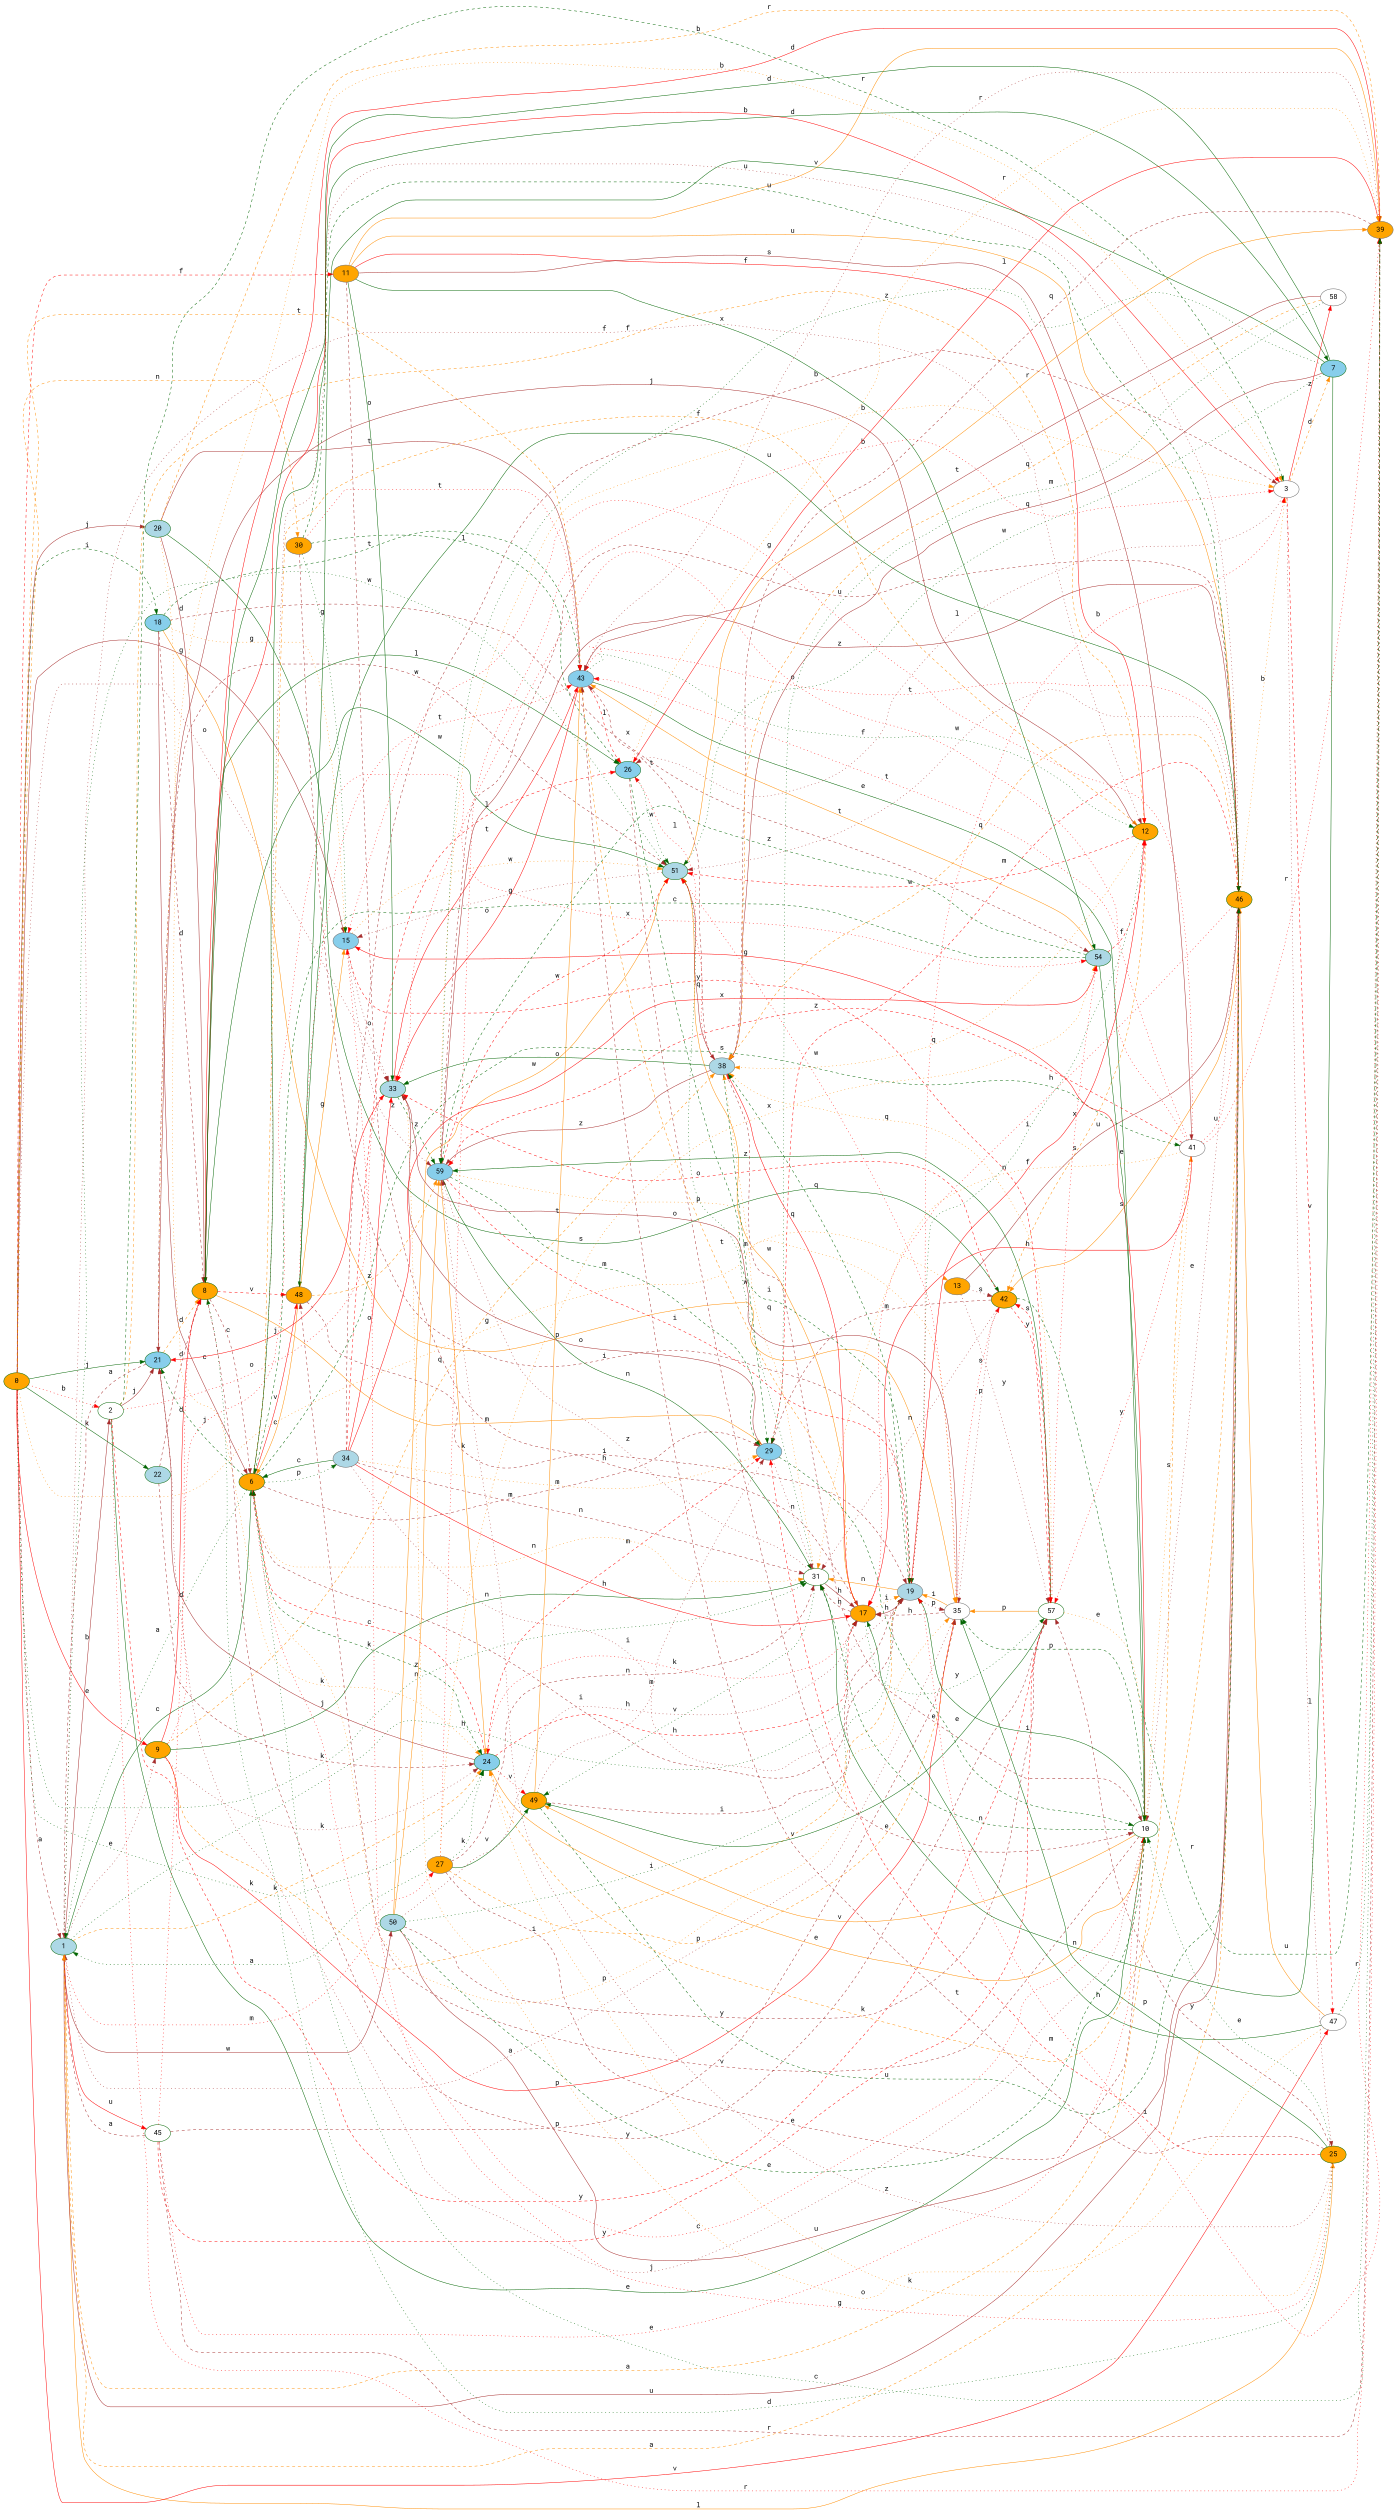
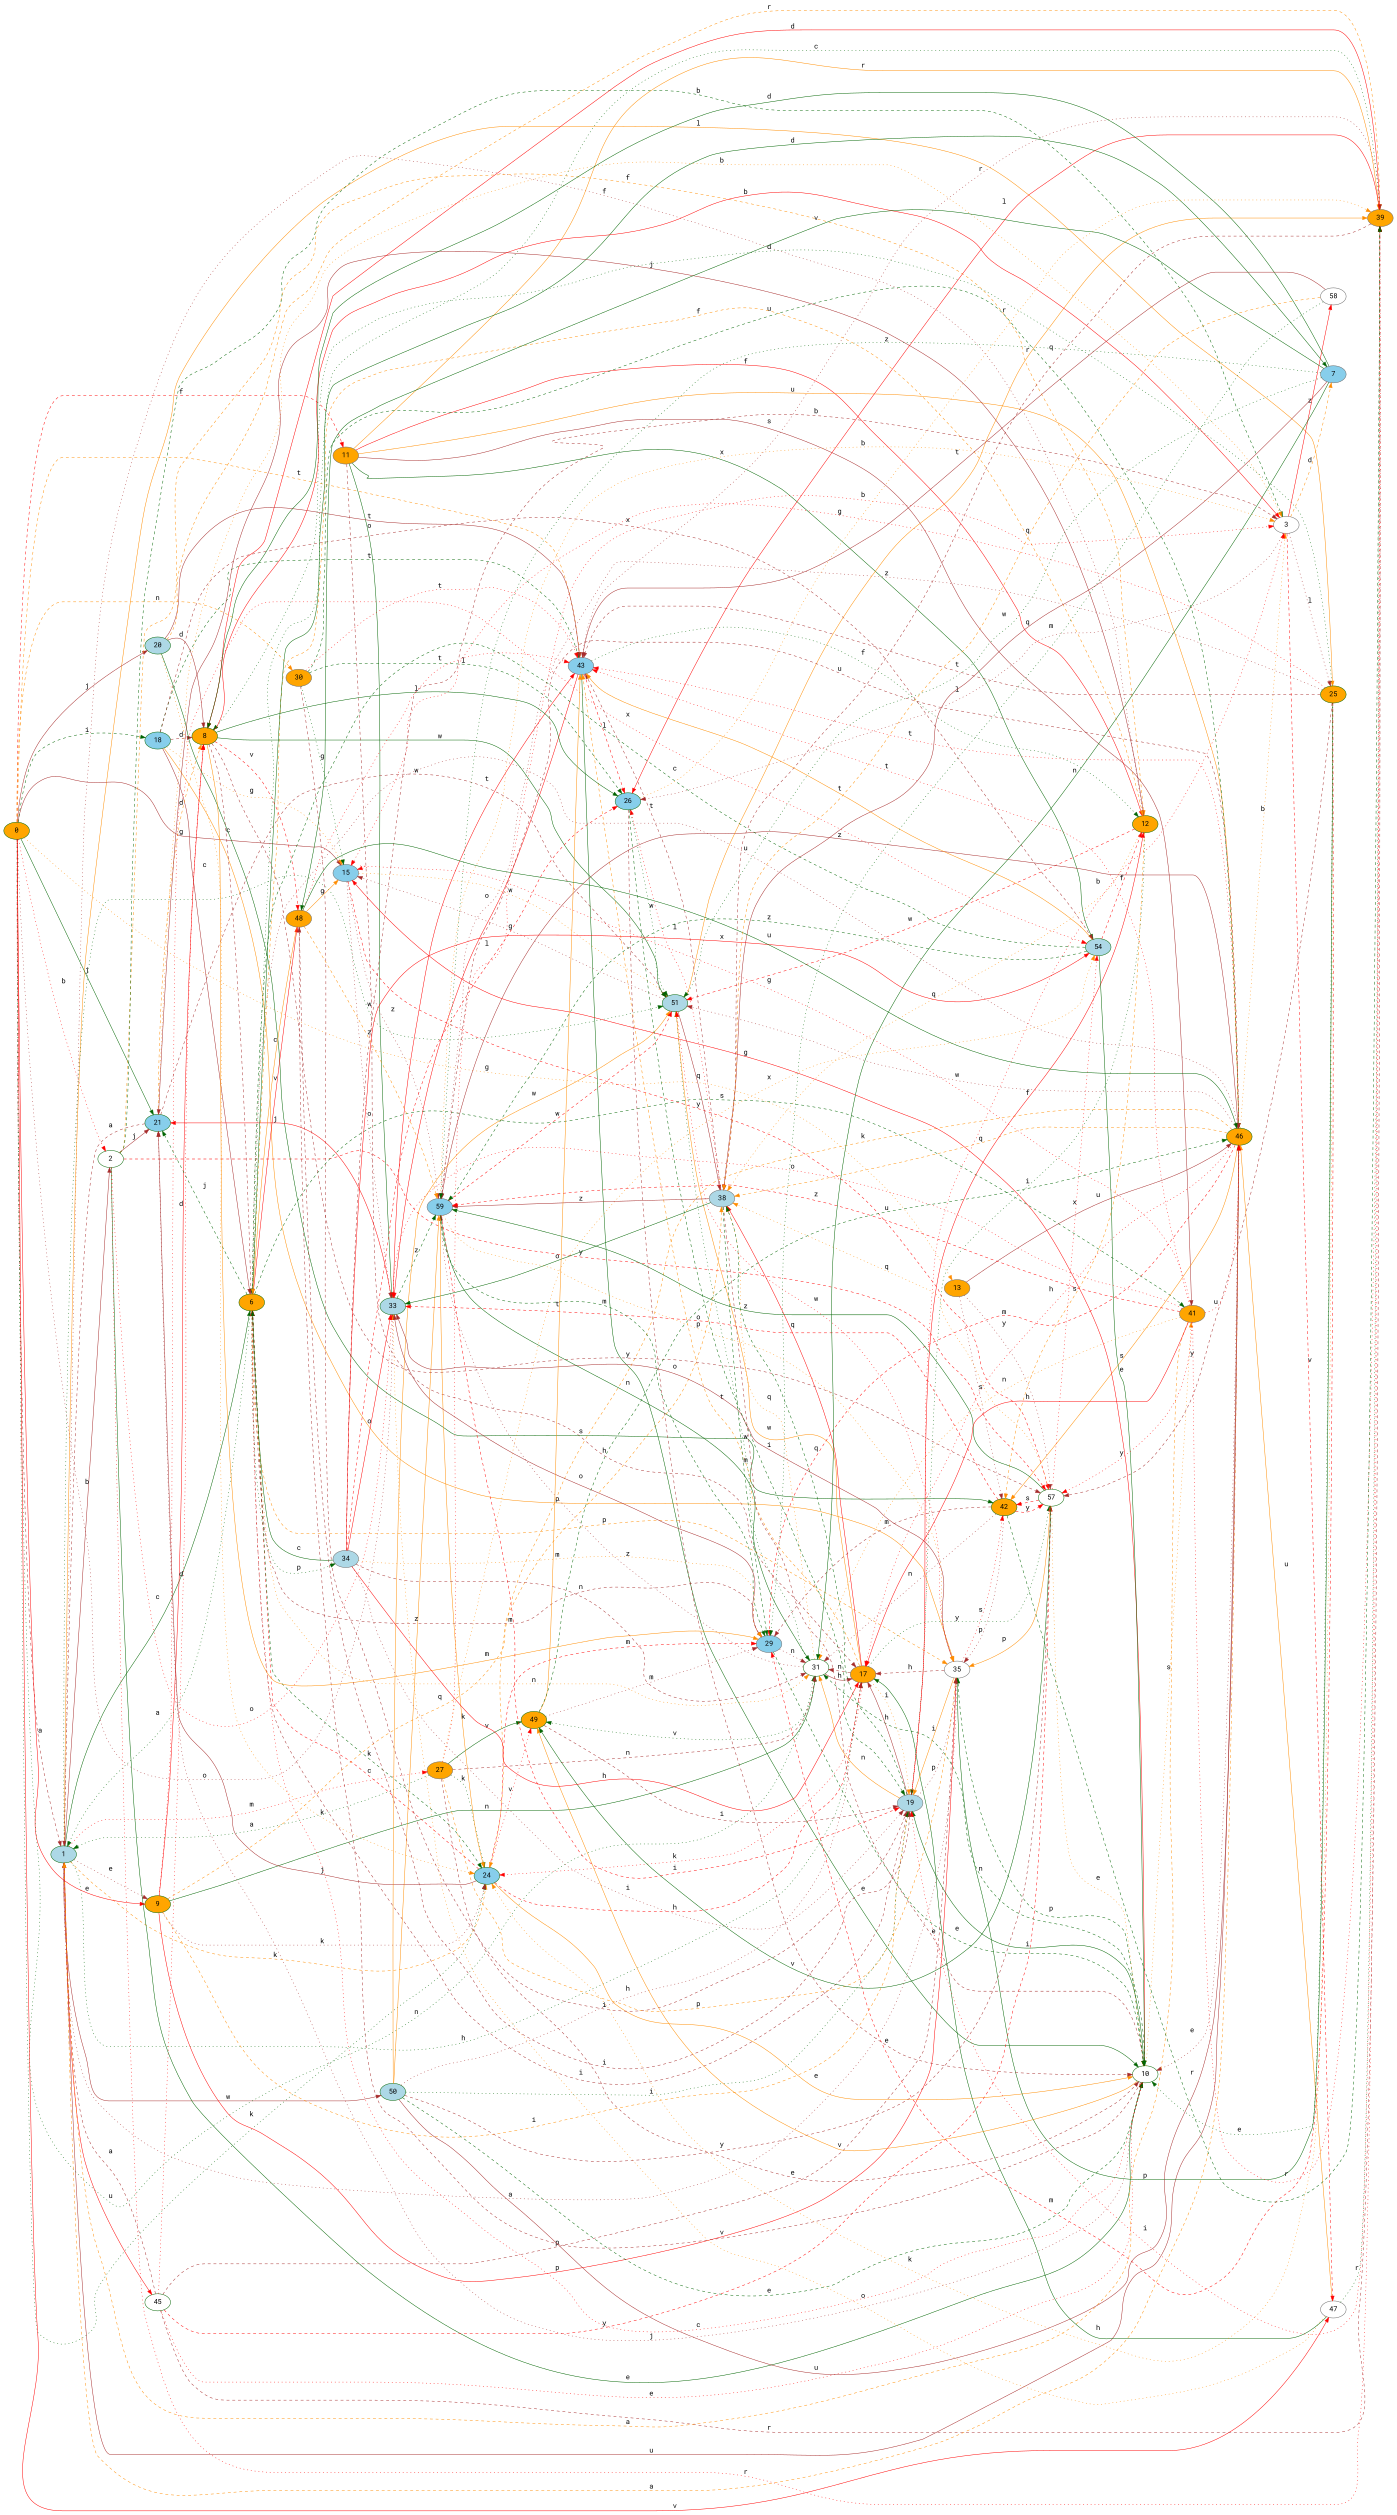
(1333, 369) -> (1333, 374)
(1192, 1148) -> (1192, 1314)
(158, 1475) -> none
(514, 2003) -> (521, 1533)
